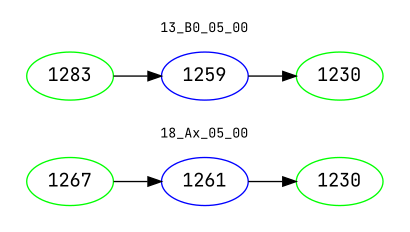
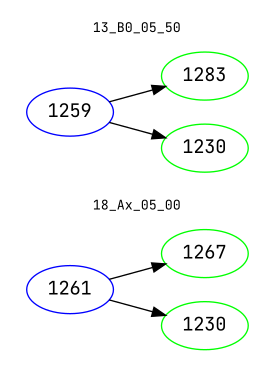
(205, 29) -> (137, 29)
(131, 76) -> (131, 96)
(131, 182) -> (131, 273)
